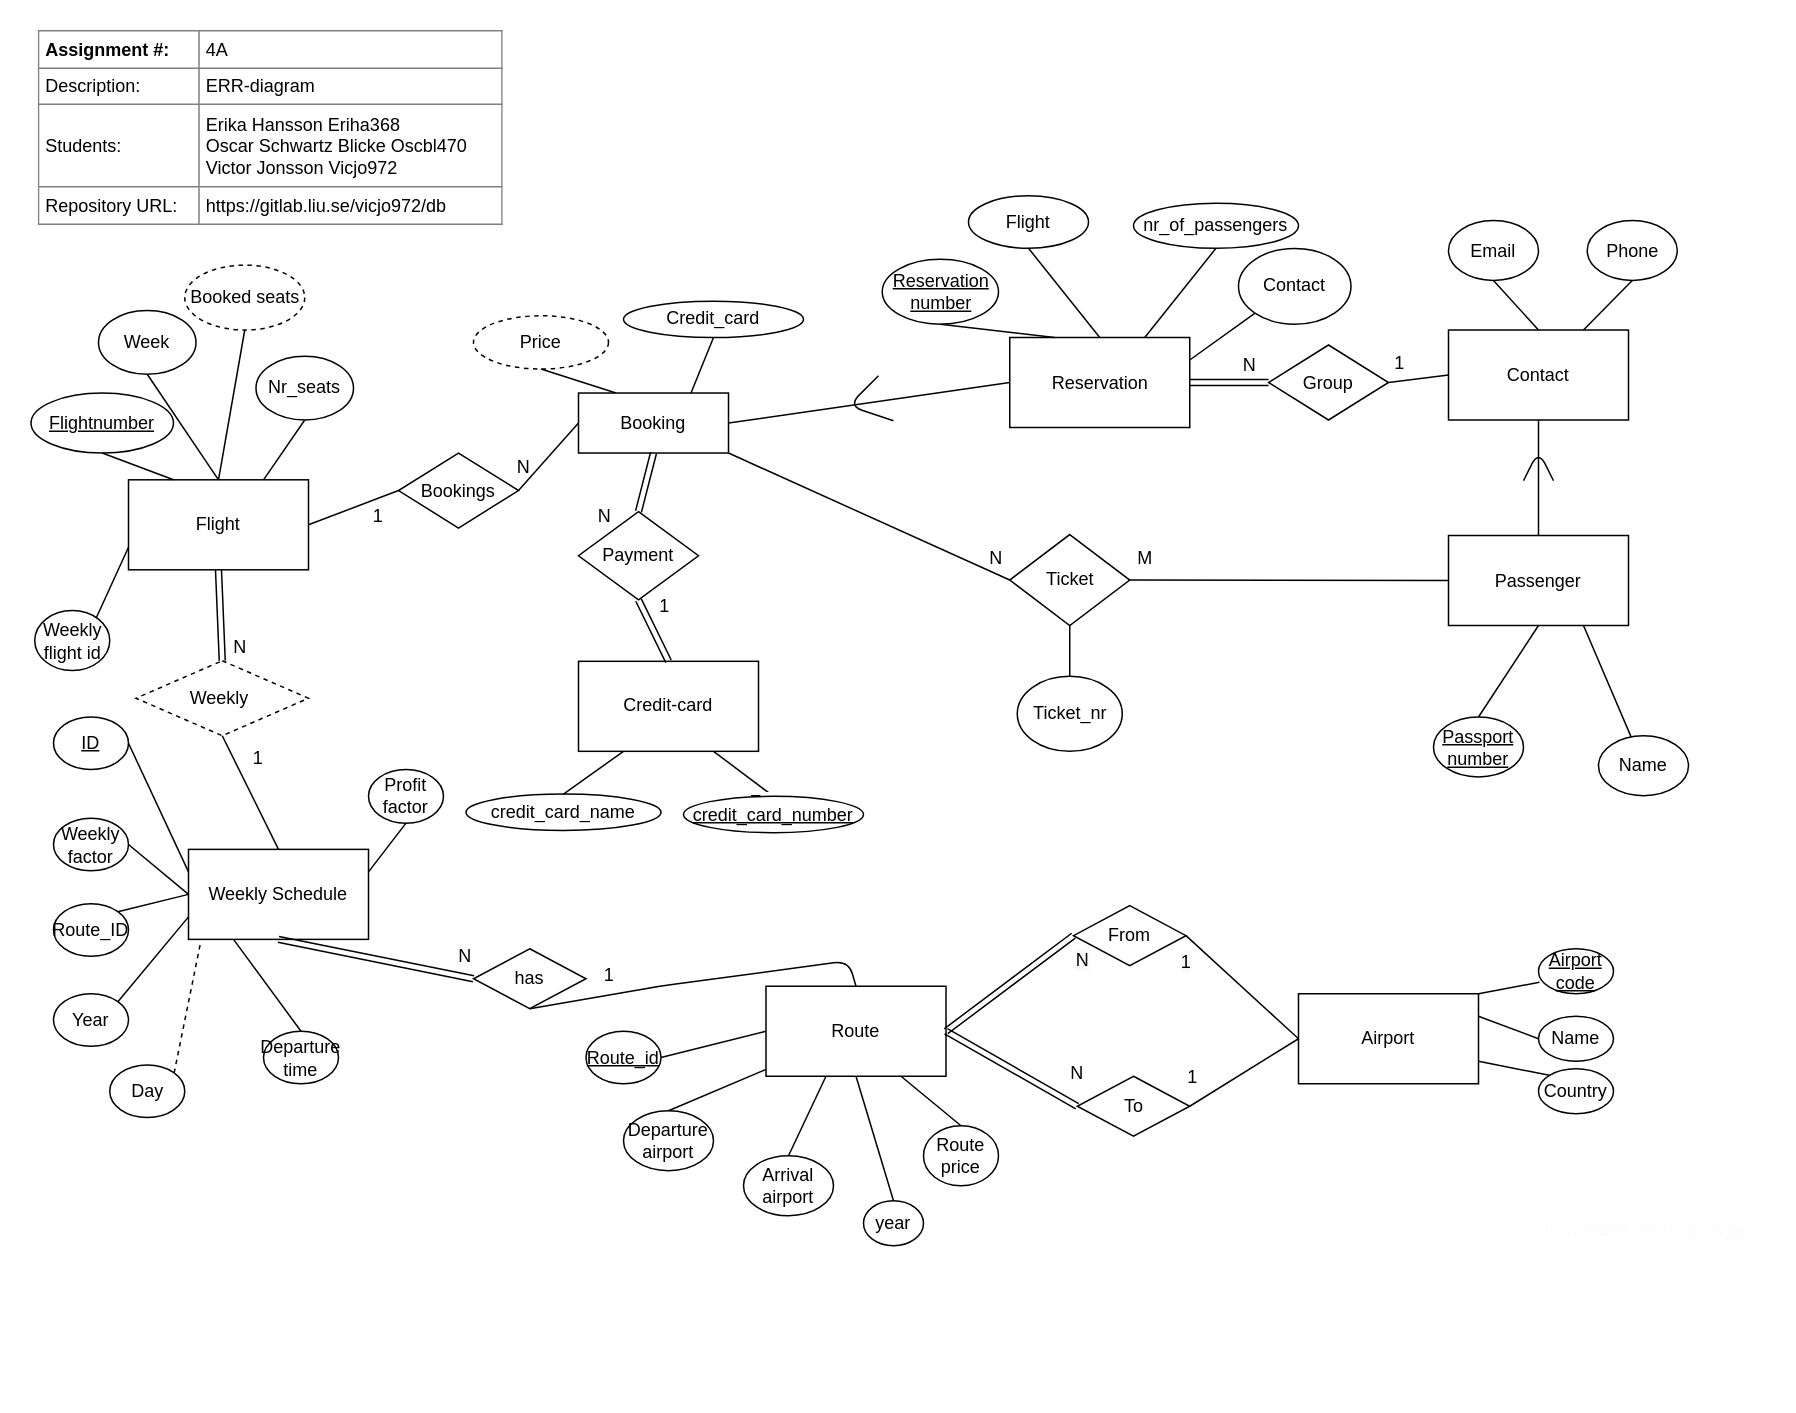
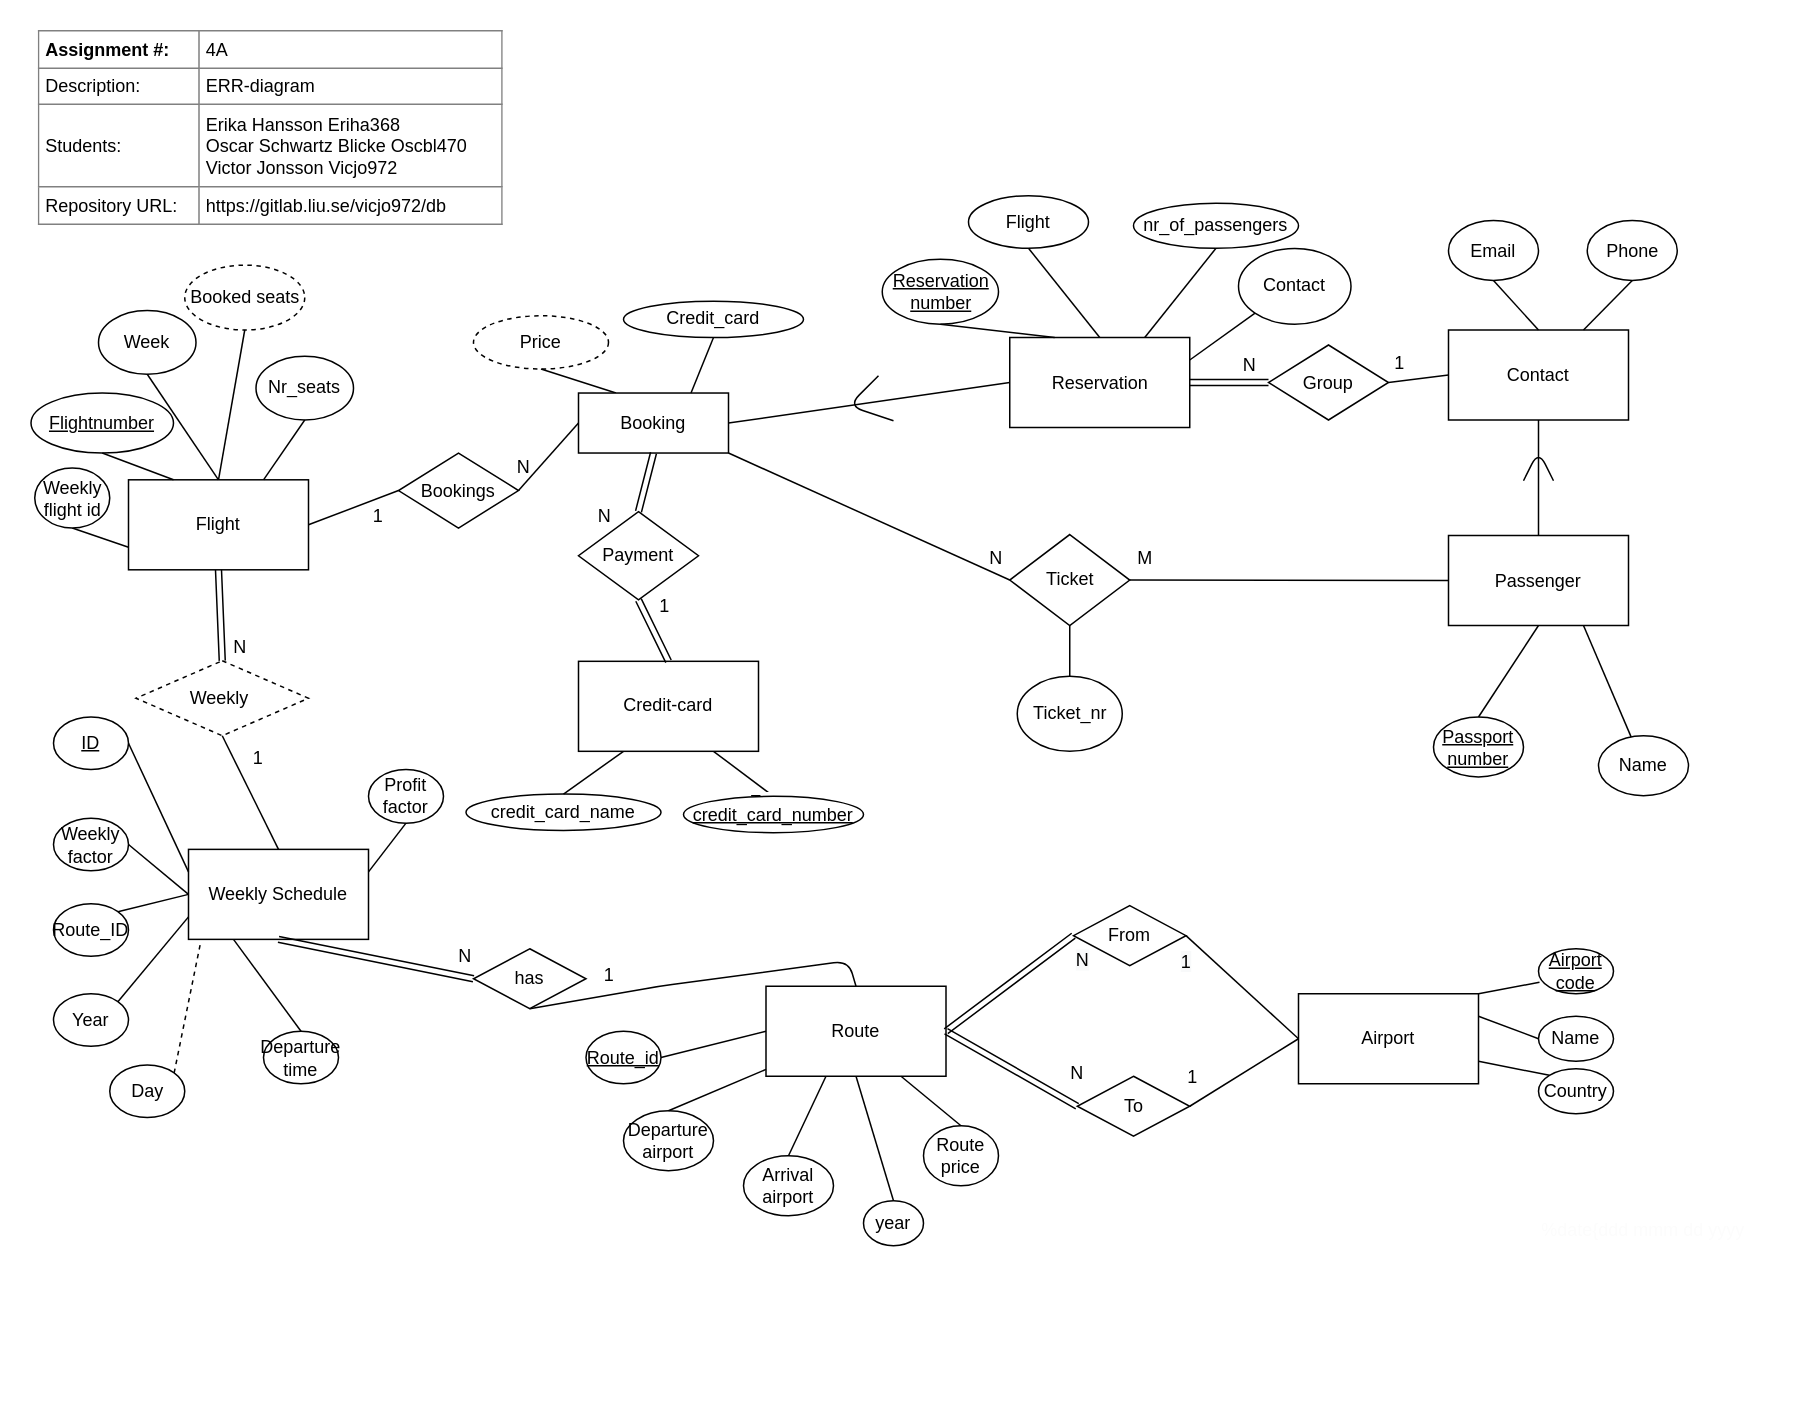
(72, 641) -> (72, 498)
